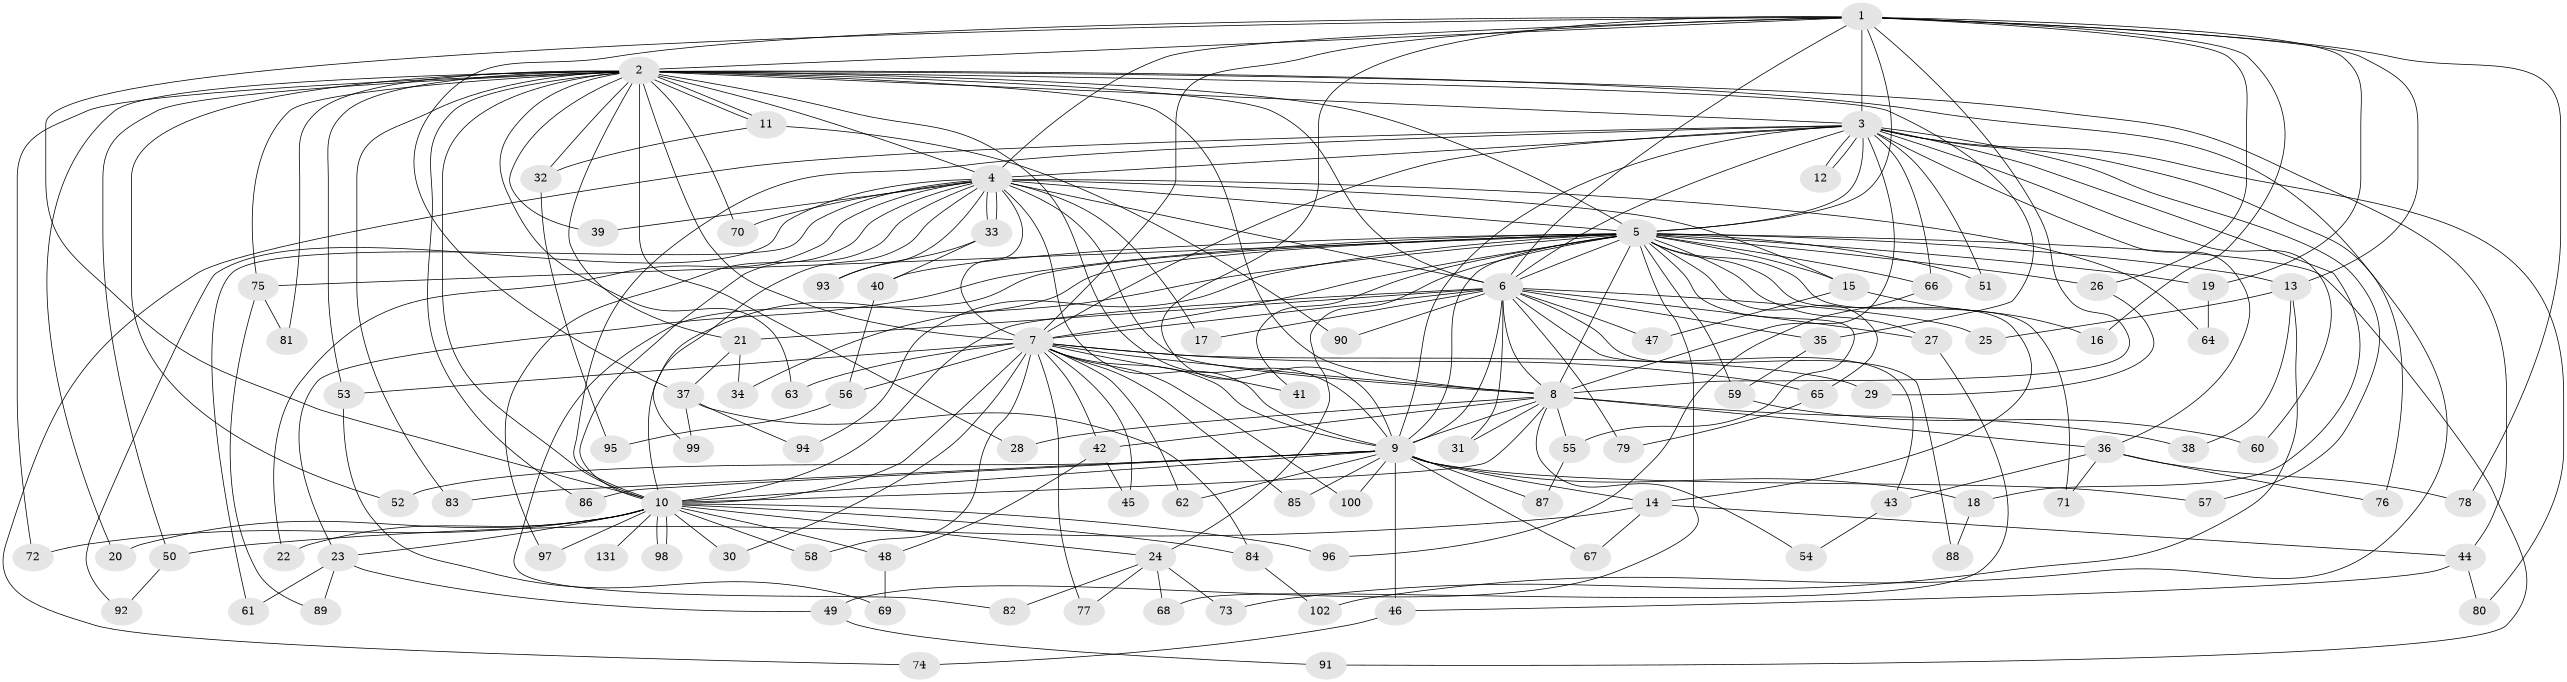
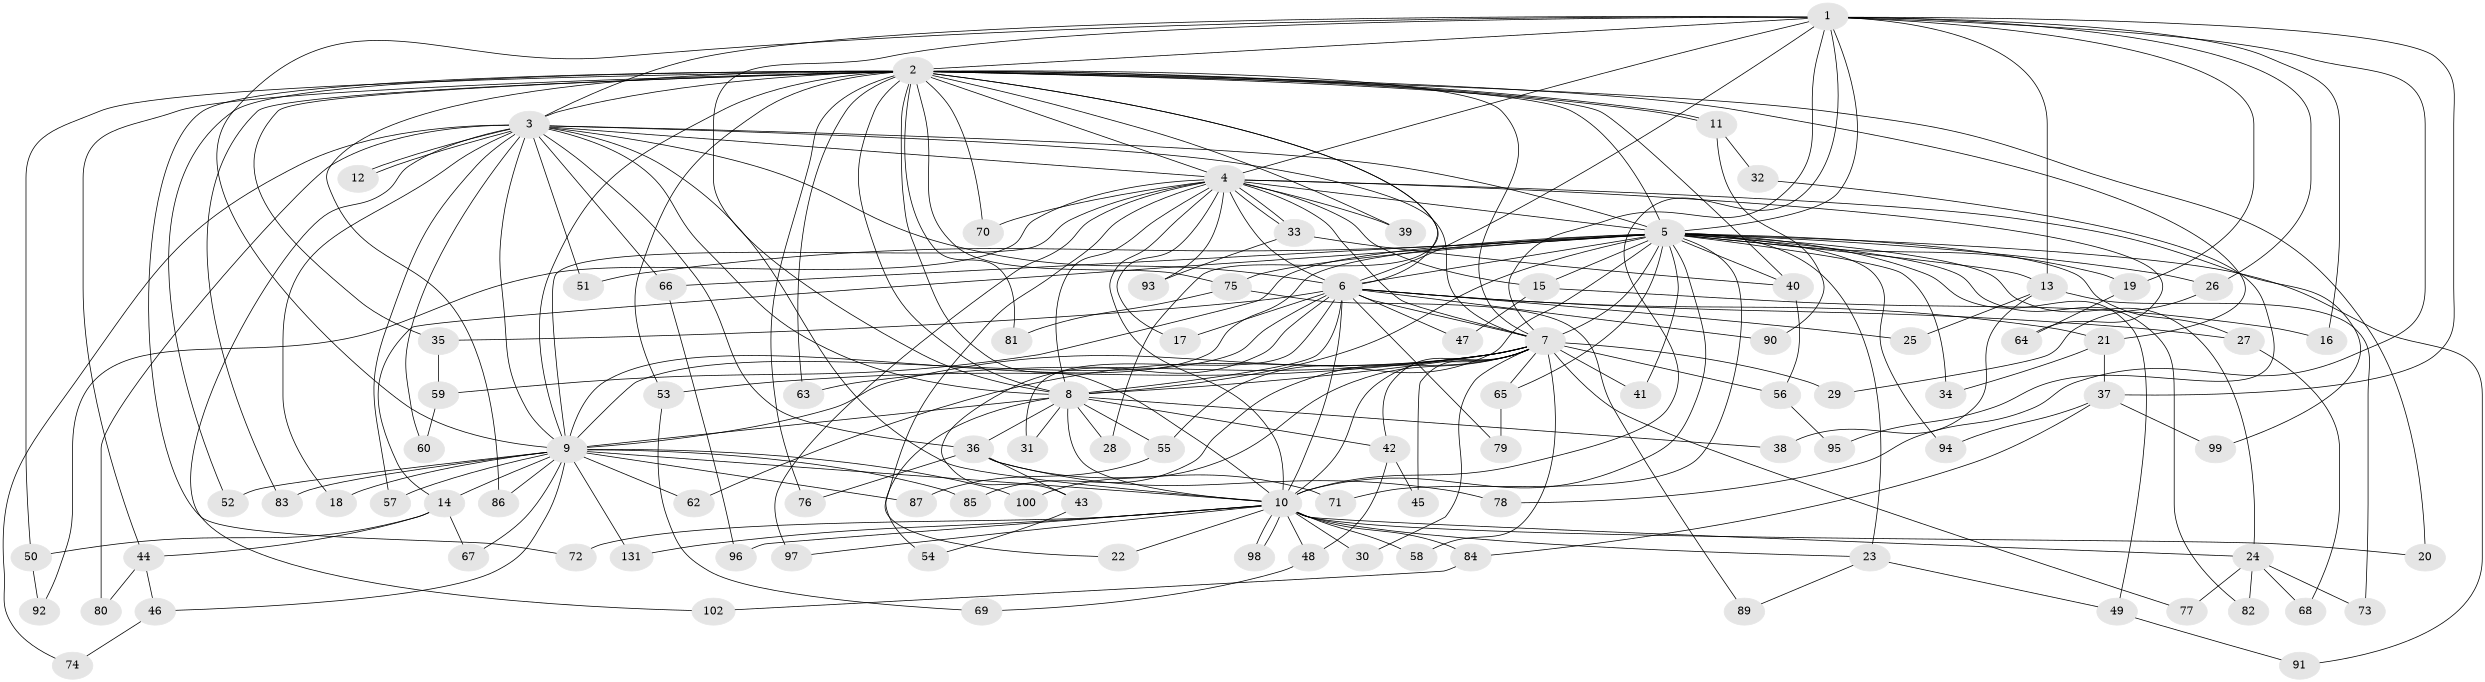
(589, 124) -> (1594, 110)
none -> (599, 503)
(1953, 558) -> none
(249, 612) -> none
